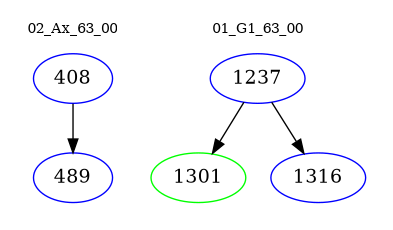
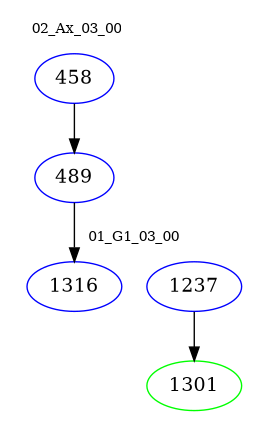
(73, 30) -> (77, 30)
(258, 30) -> (134, 238)
(73, 79) -> (74, 79)
(284, 122) -> (74, 233)
